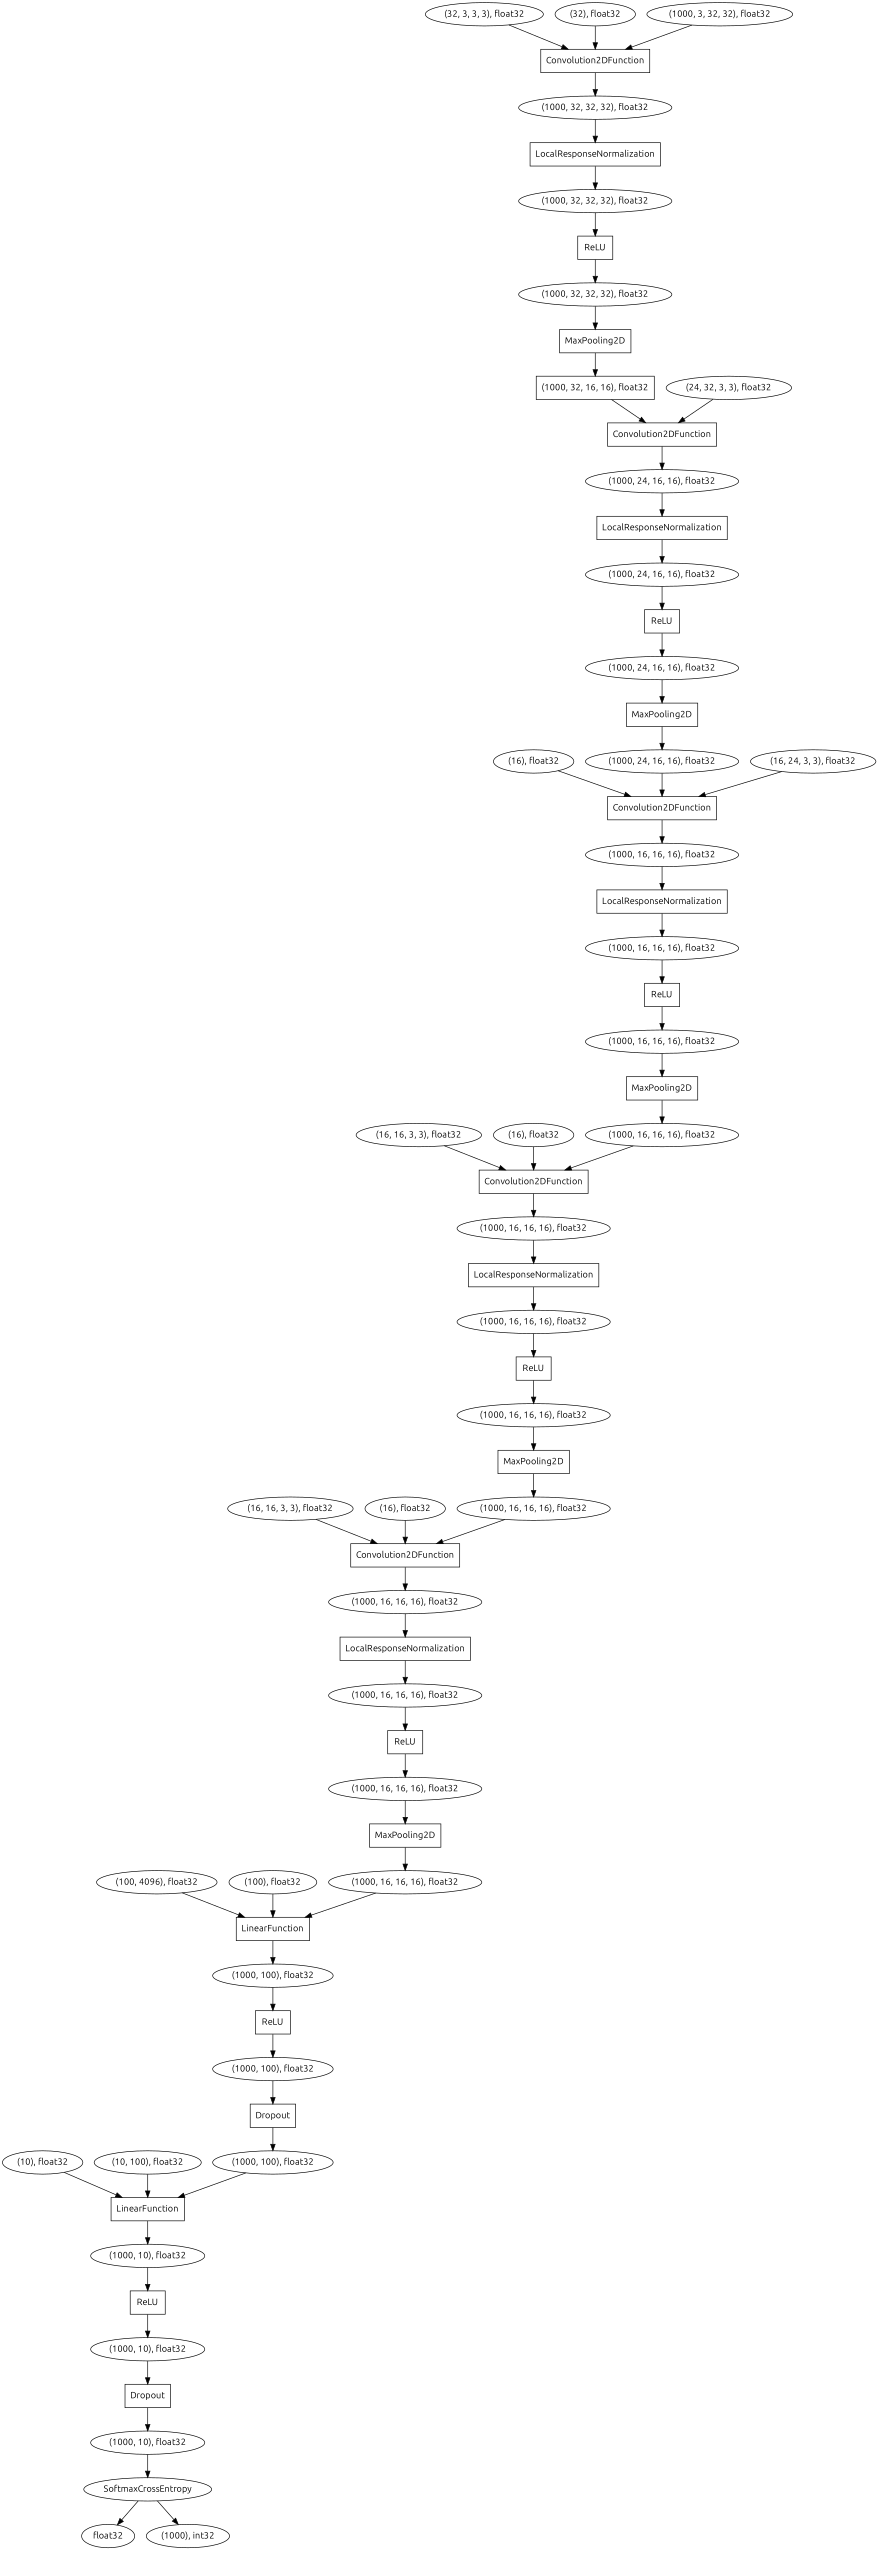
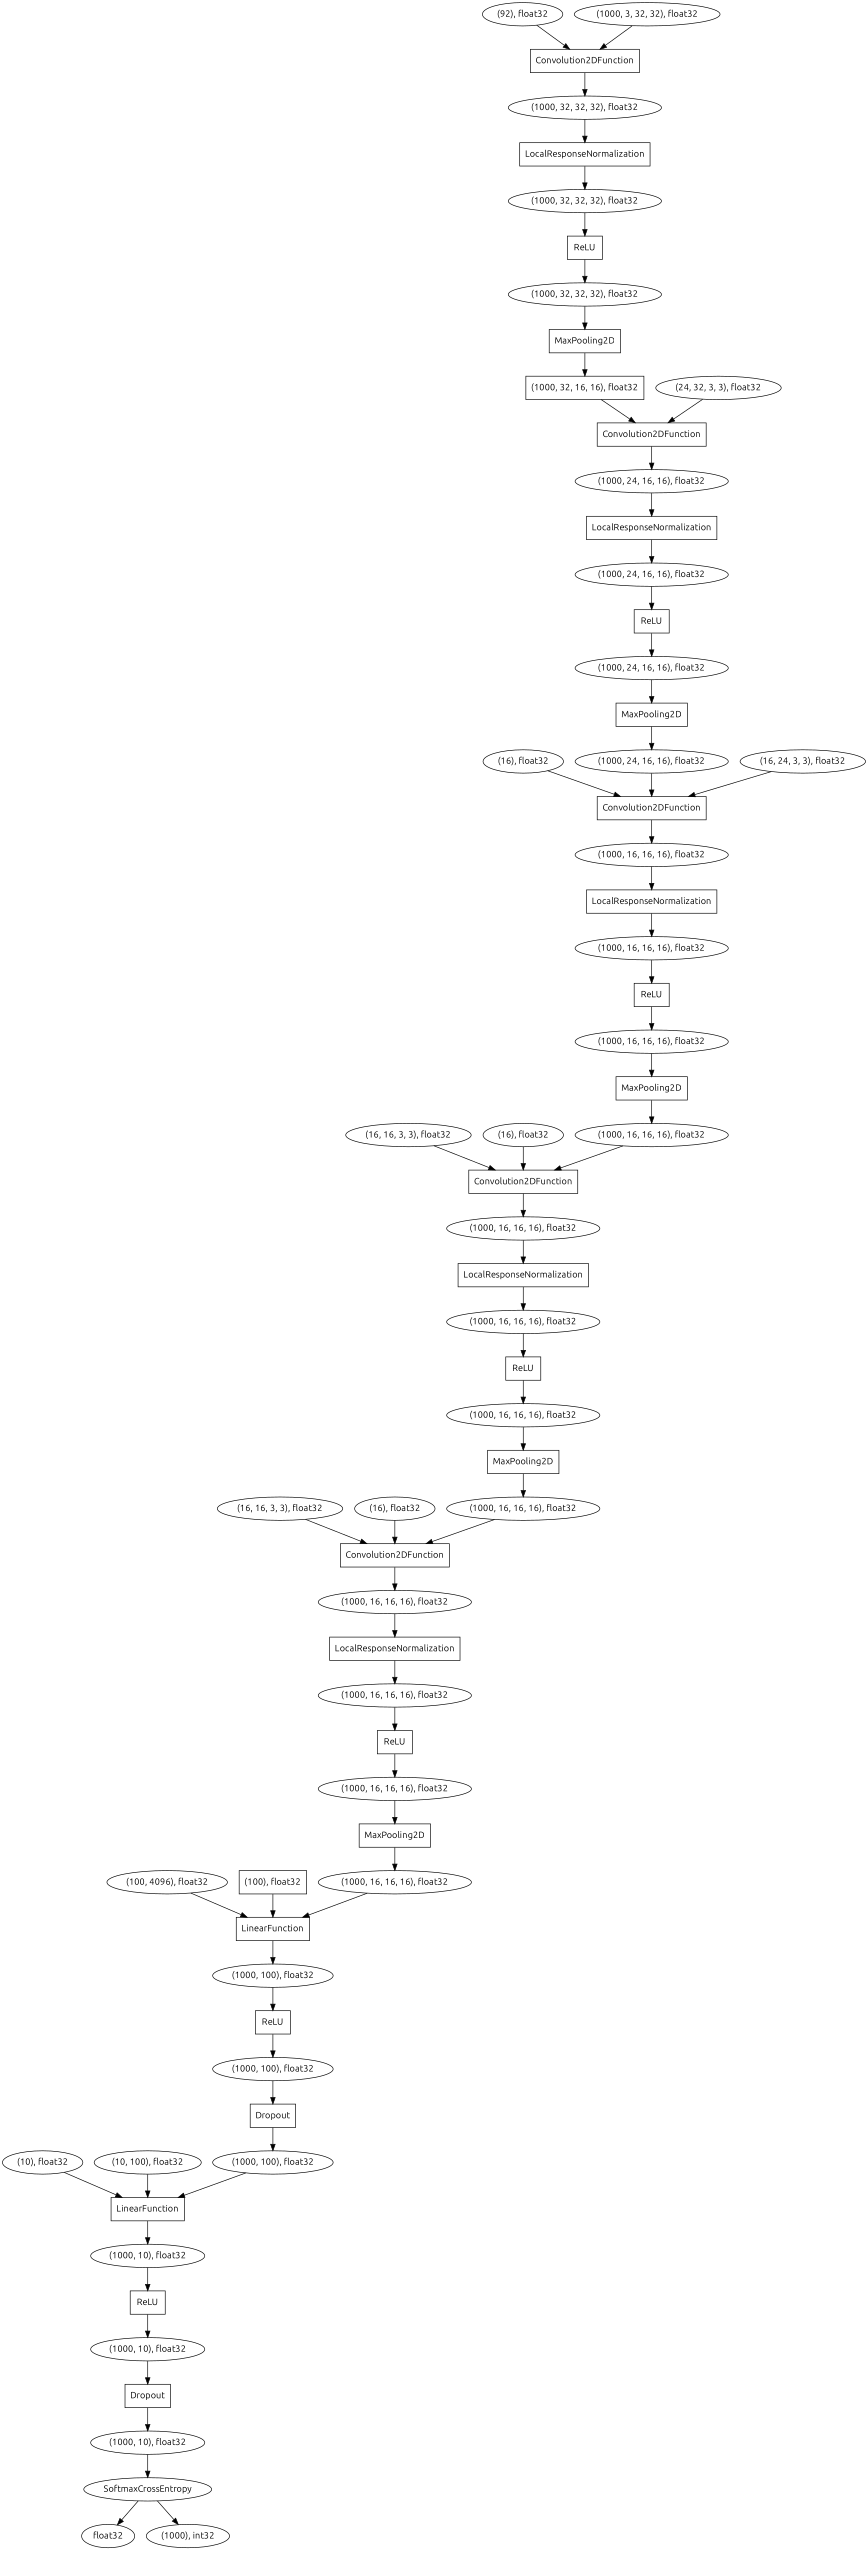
(484, 14) -> none
(595, 14) -> (523, 14)
(273, 1882) -> (273, 1882)
